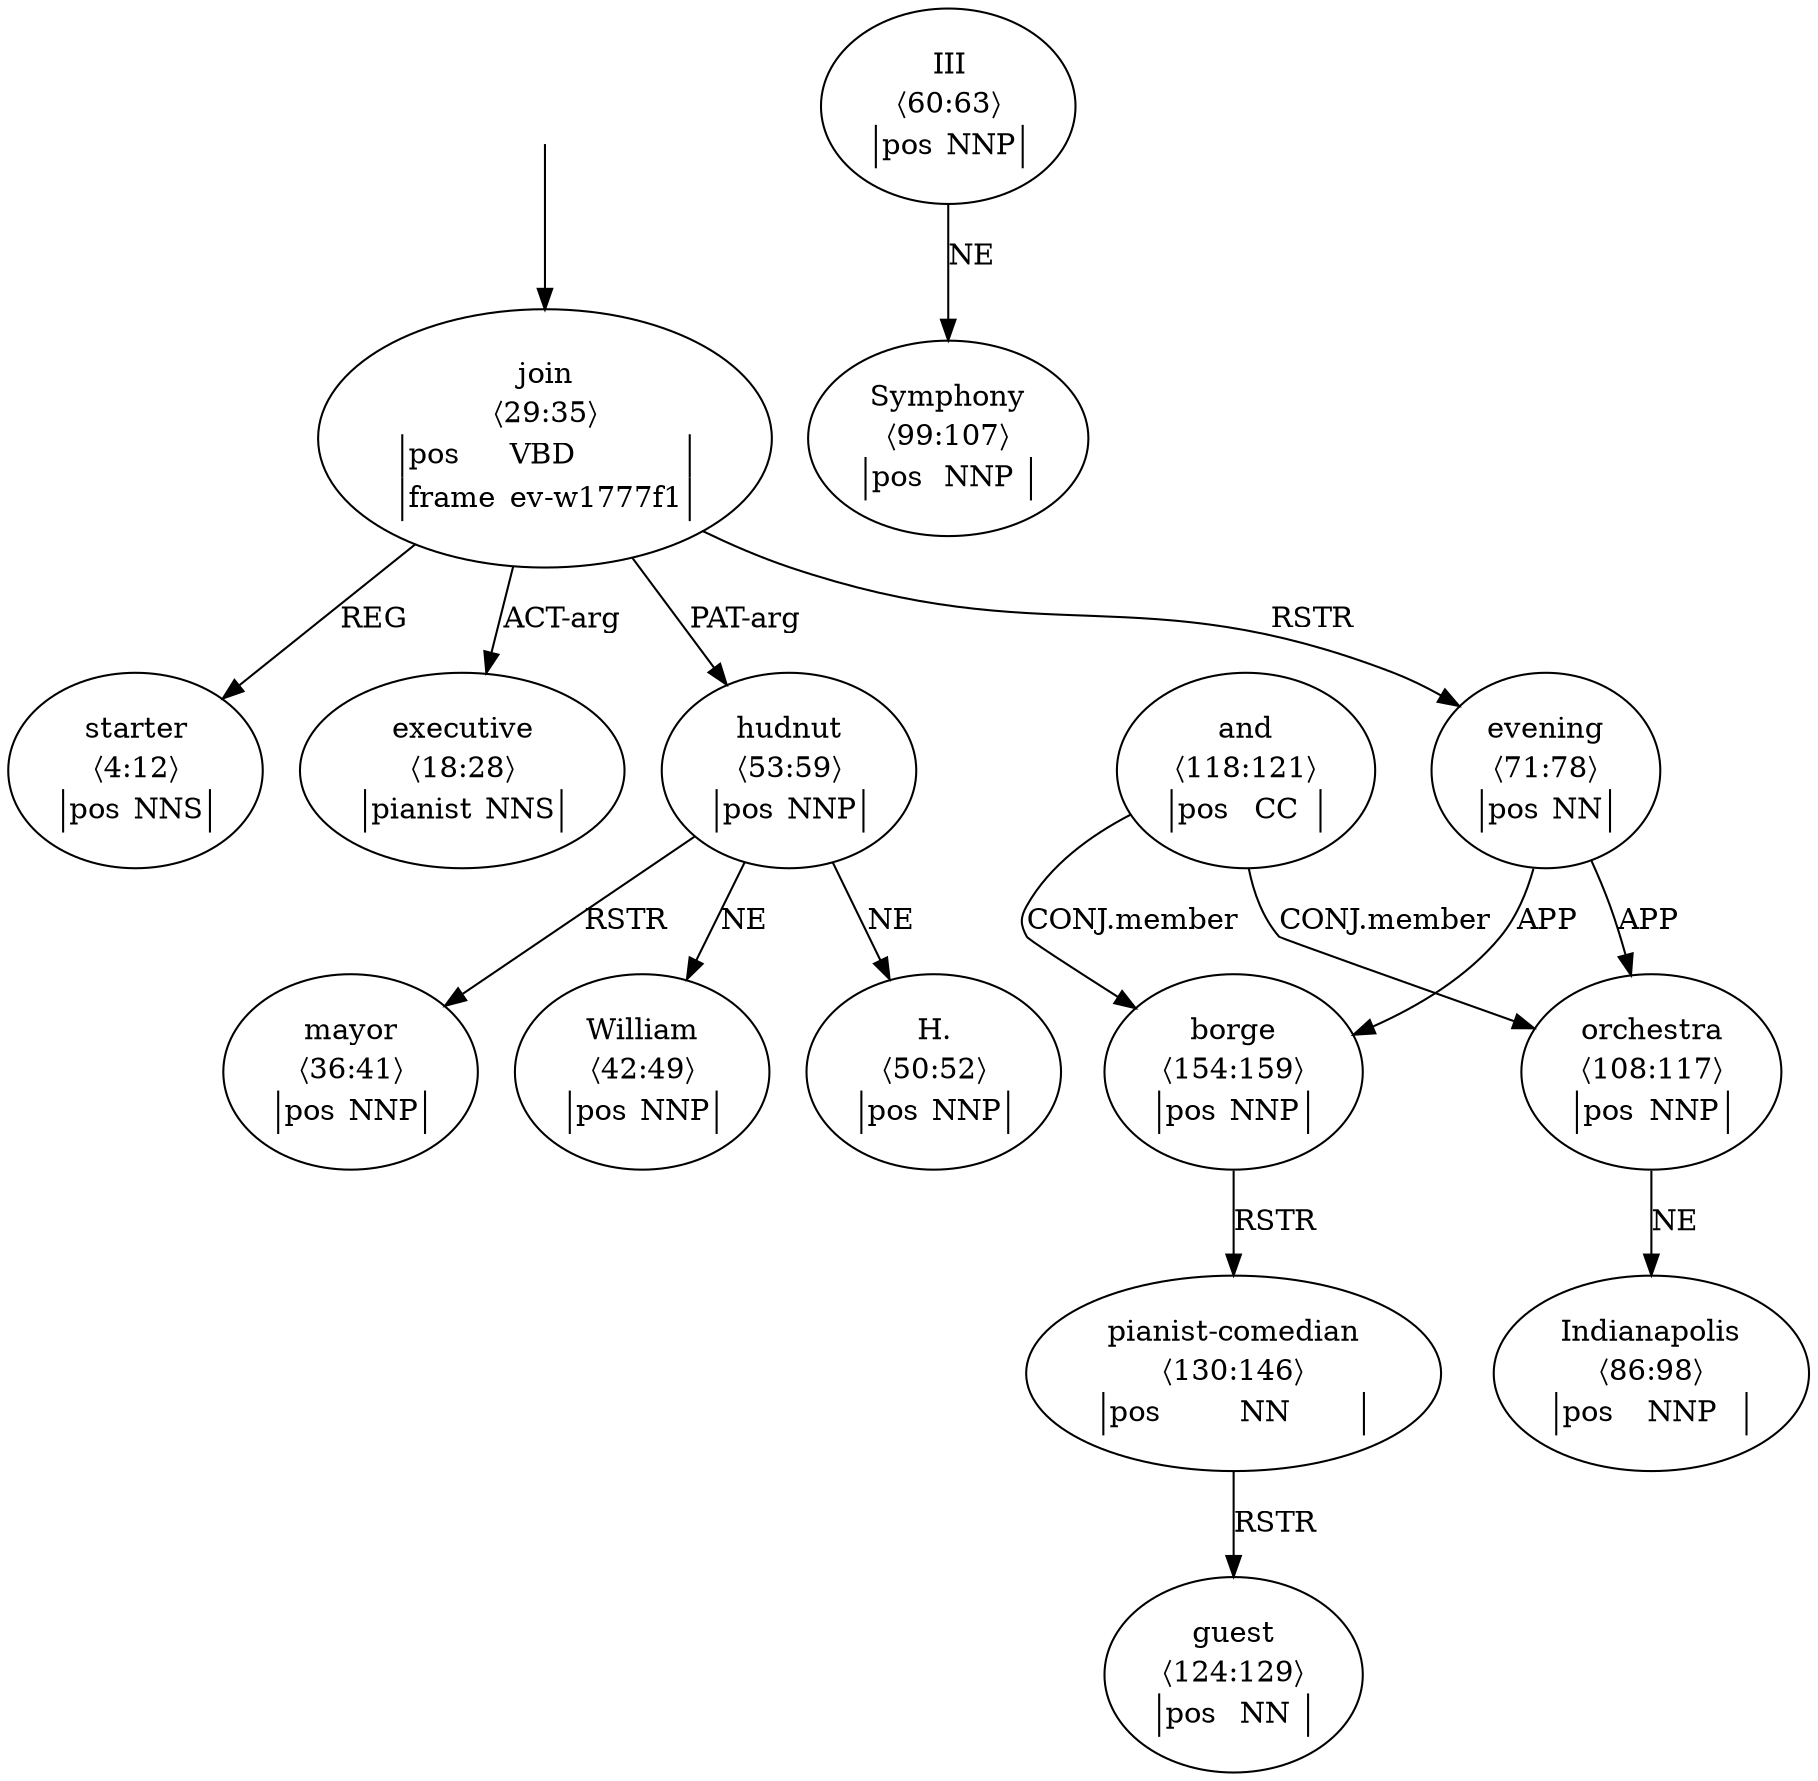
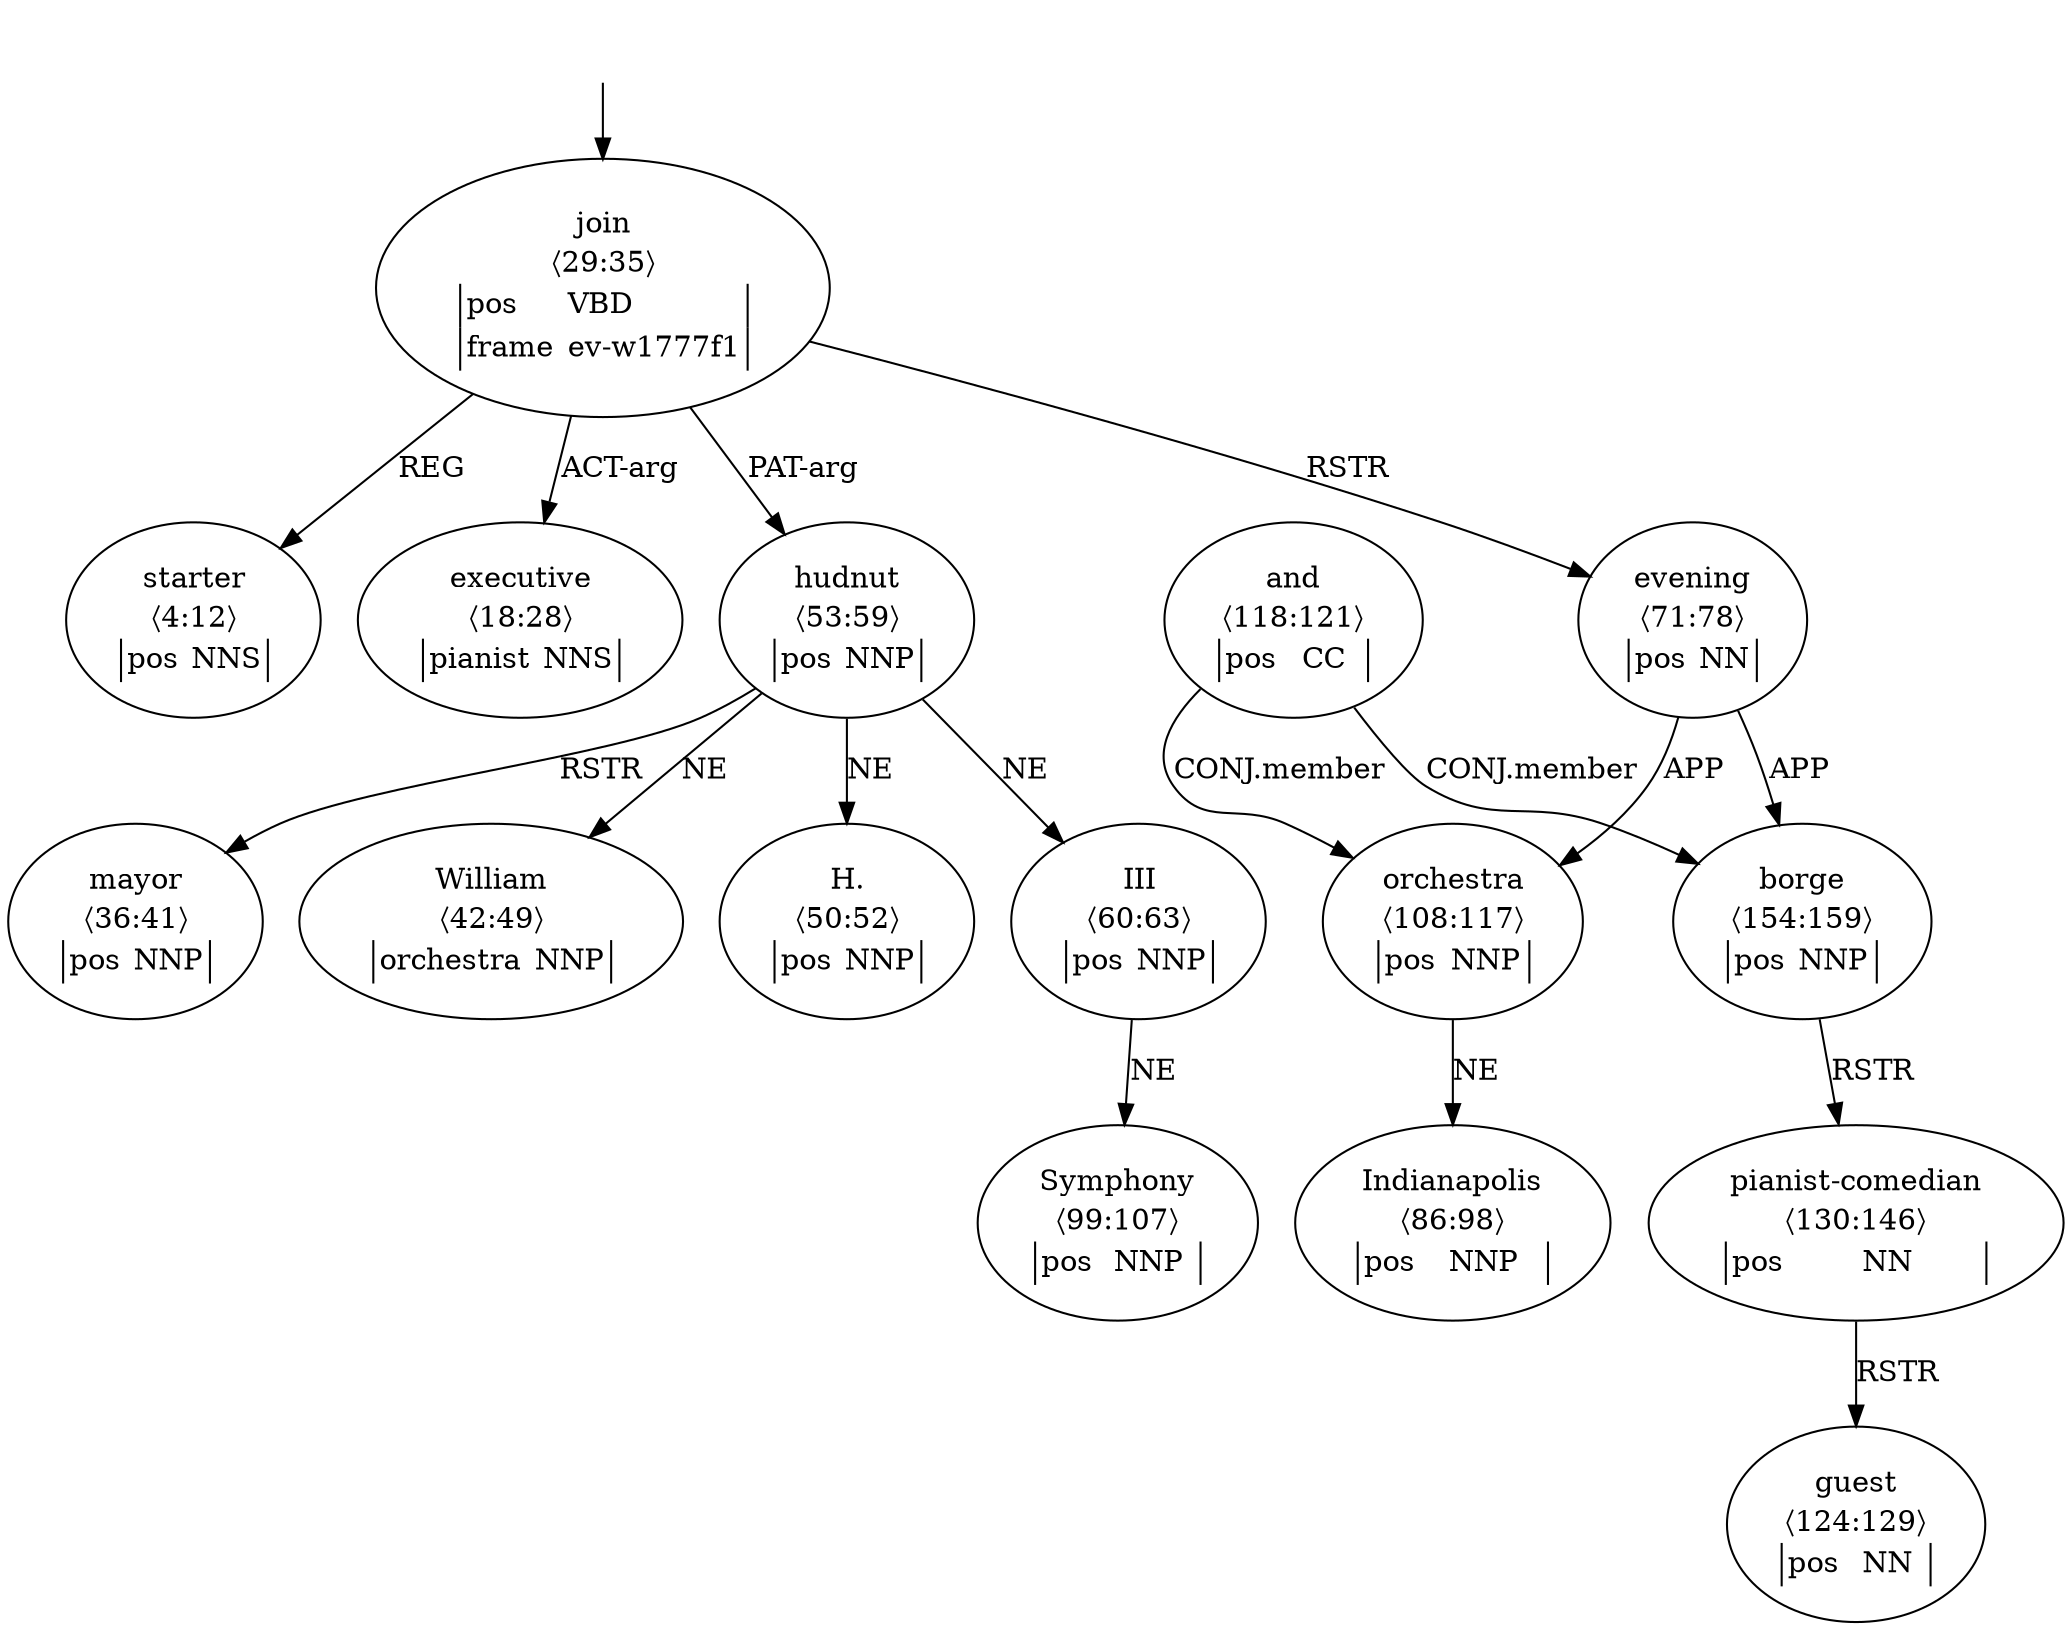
none -> (986, 764)
(602, 1111) -> (451, 961)
